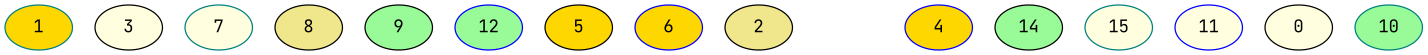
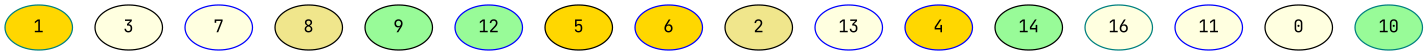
(219, 28) -> (219, 28)
none -> (849, 28)
(1119, 28) -> (1119, 28)
